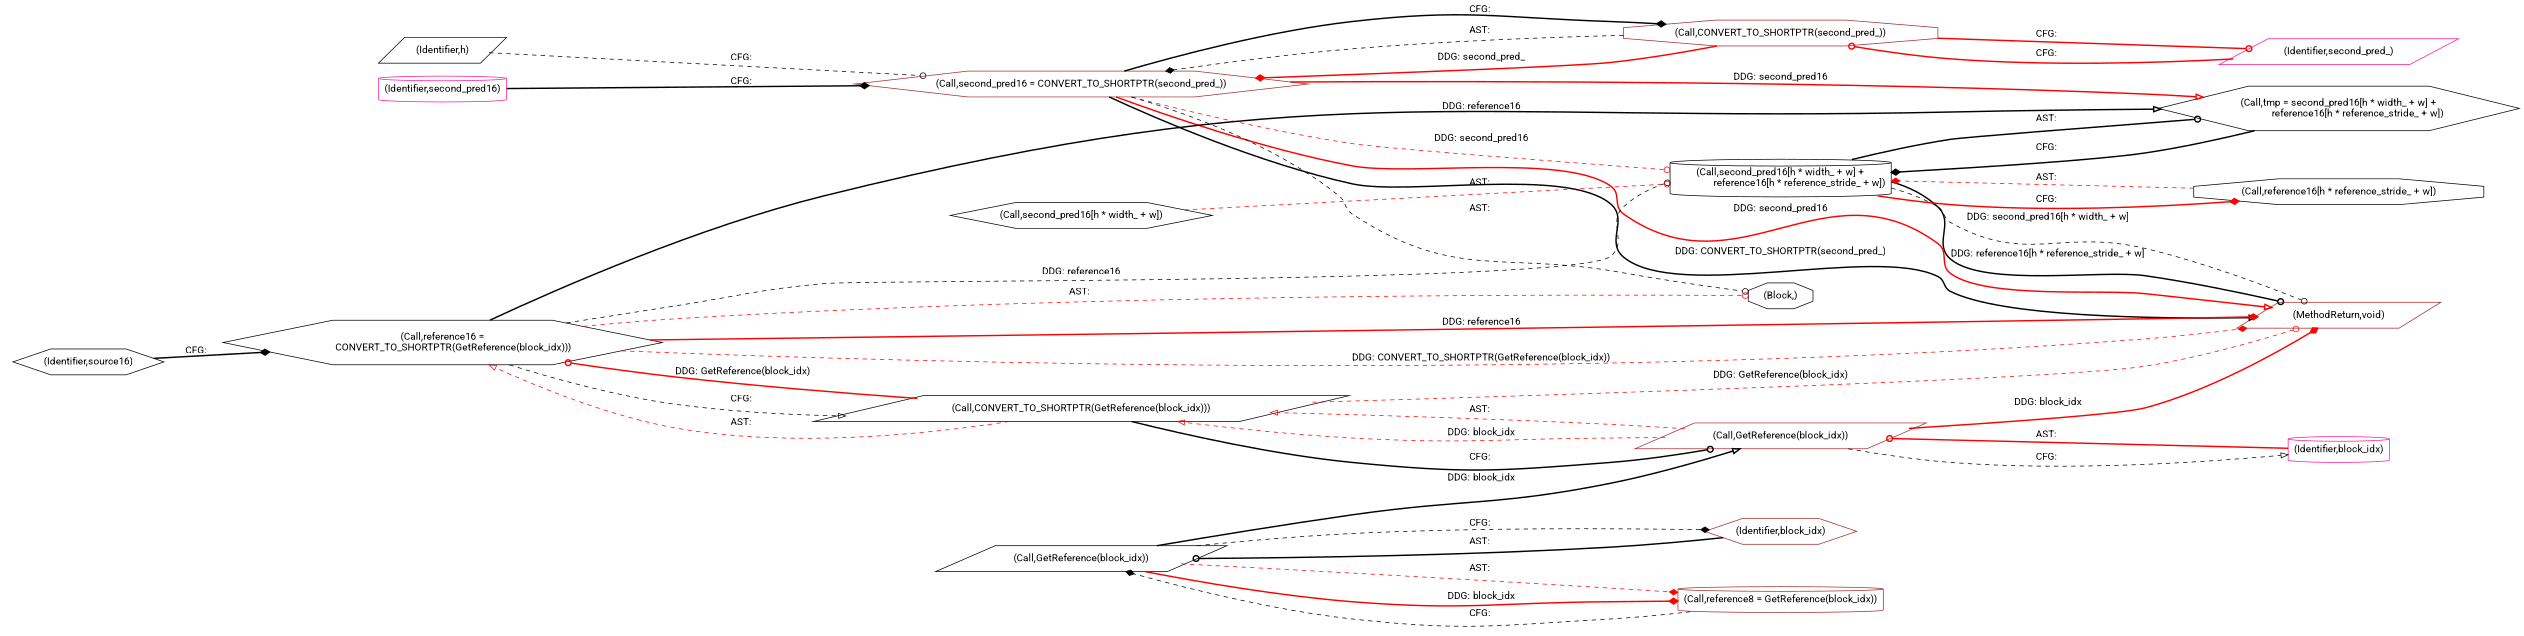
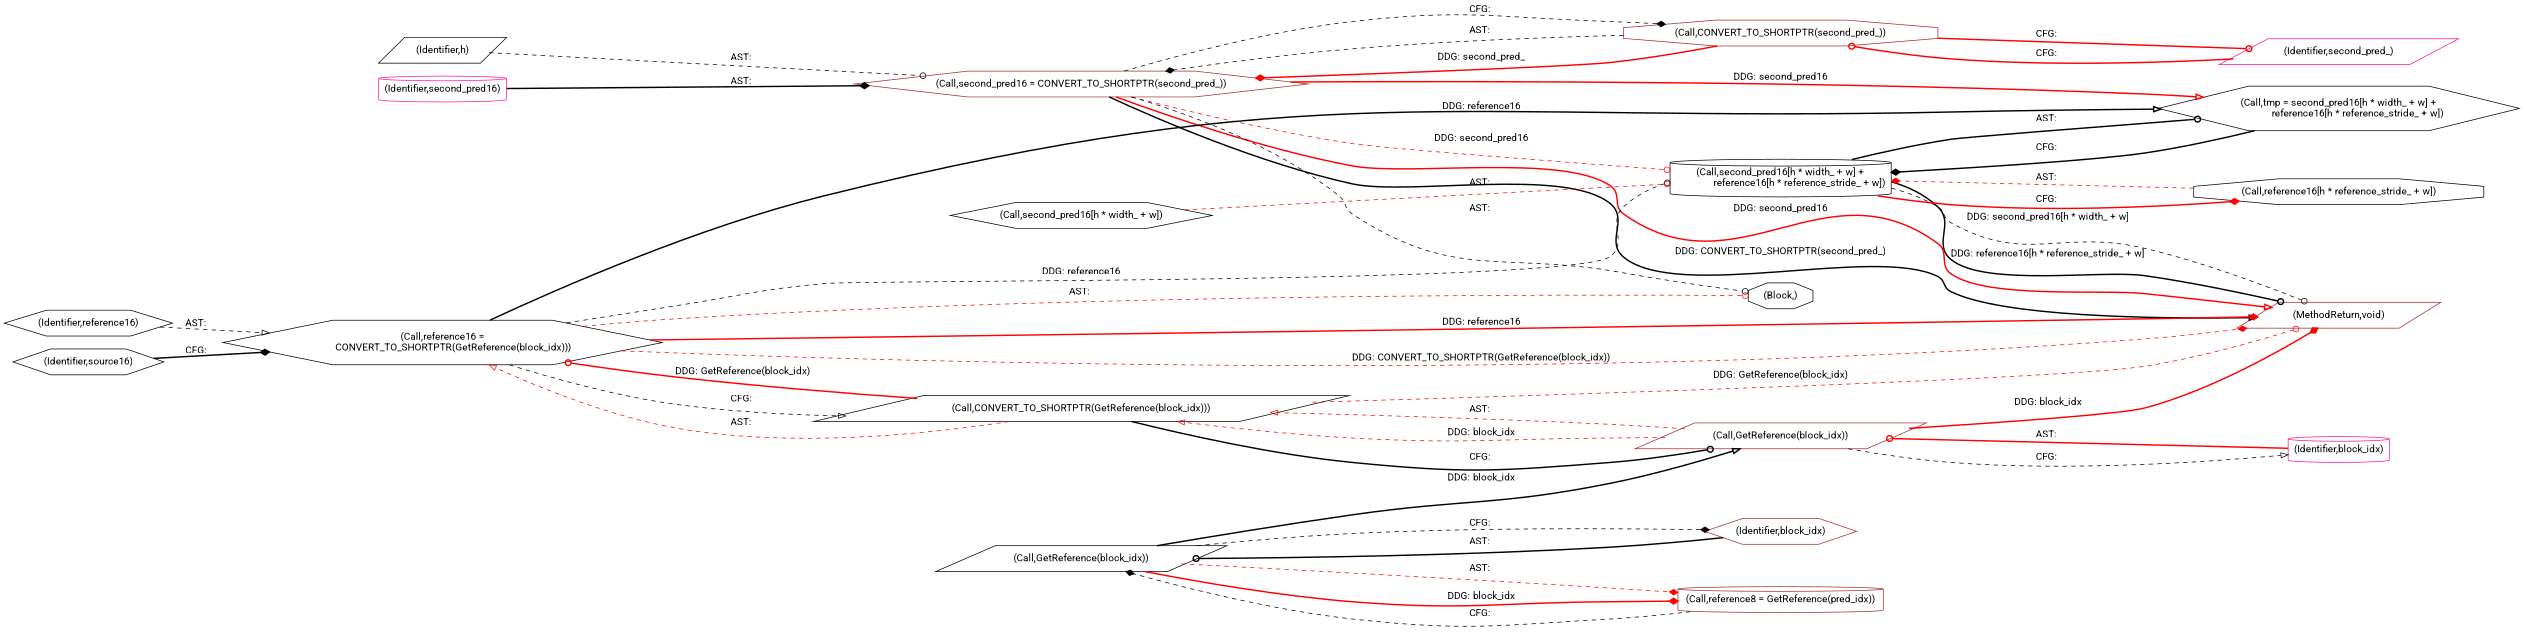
(1388, 18) -> (1388, 18)
(743, 58) -> (743, 58)
(743, 81) -> (743, 81)
none -> (88, 323)
(1781, 600) -> (1781, 600)
